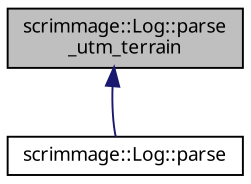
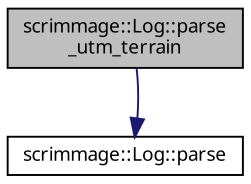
(113, 112) -> (138, 93)
